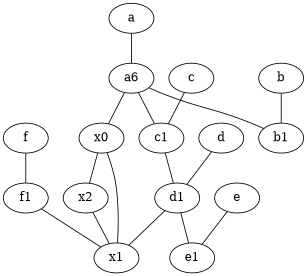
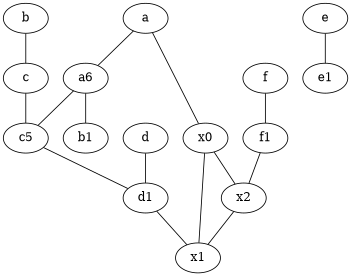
(116, 108) -> (175, 78)
(281, 108) -> (26, 48)
(161, 138) -> (26, 138)
(71, 228) -> (255, 168)
(185, 228) -> none
